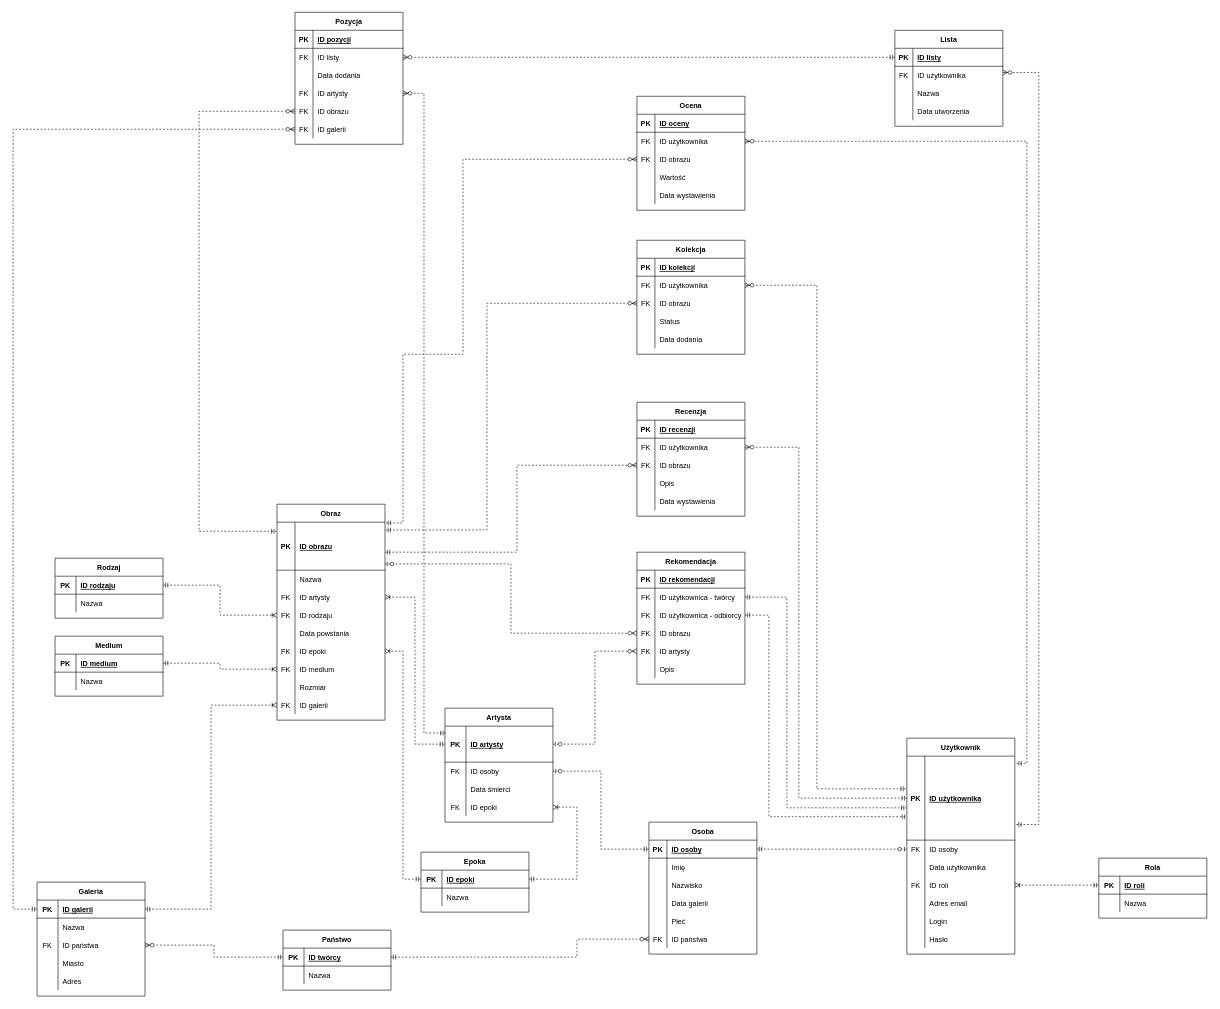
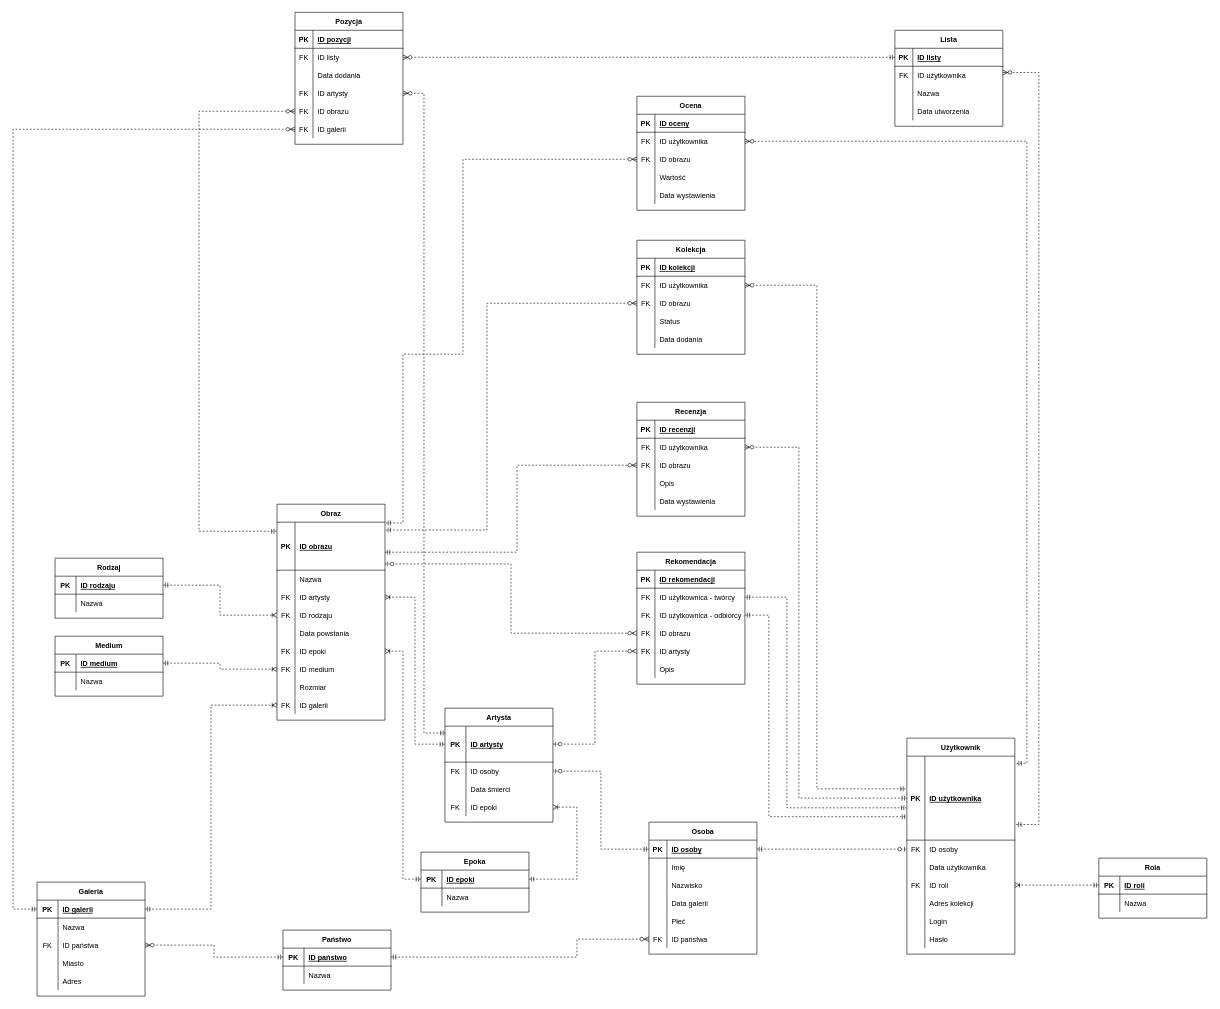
(949, 904) -> (955, 904)
(326, 958) -> (328, 958)
